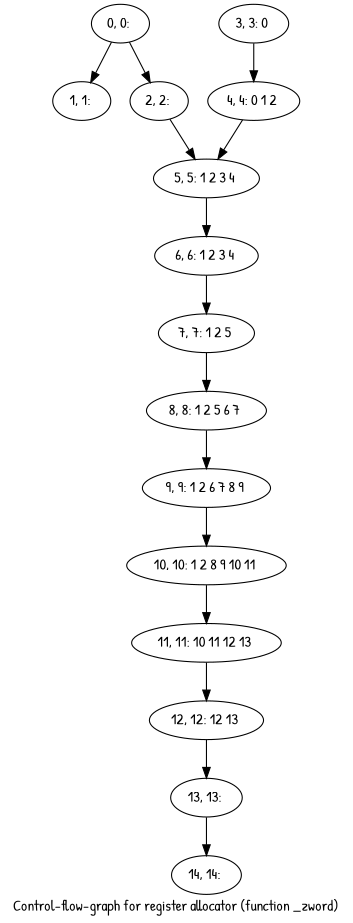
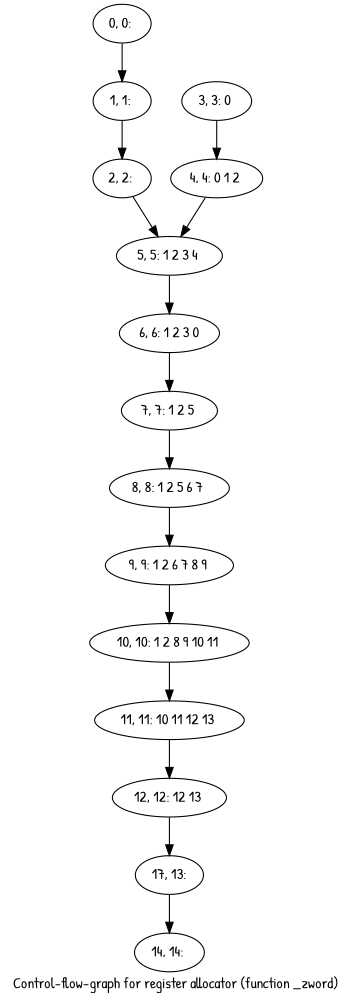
(137, 58) -> (122, 134)
(206, 256) -> (169, 333)
(206, 798) -> (169, 875)
